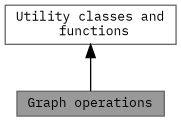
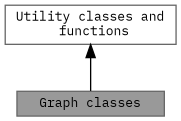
(91, 104) -> (91, 104)
